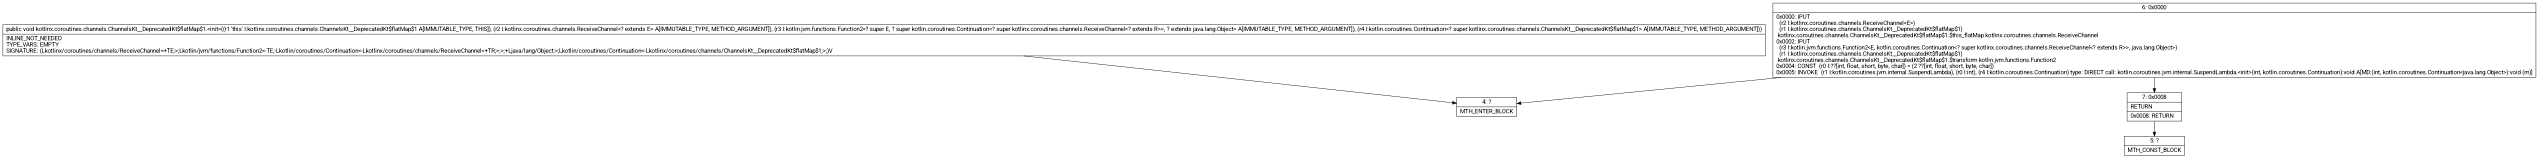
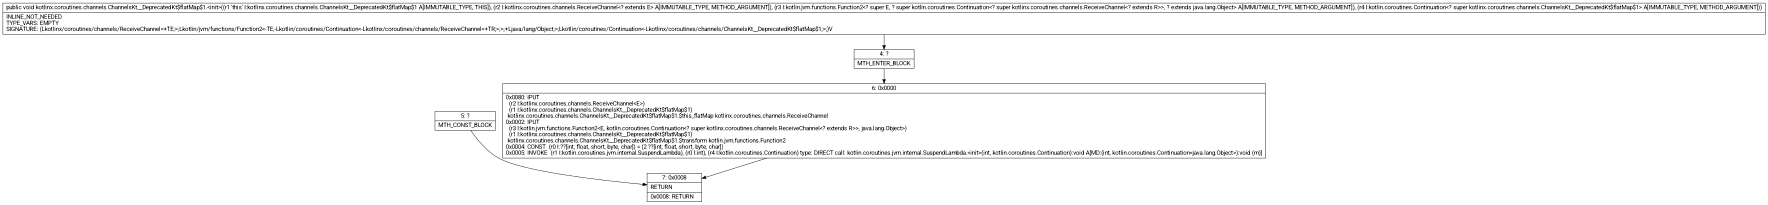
(1795, 17) -> (524, 98)
(1651, 90) -> (884, 74)
(2154, 127) -> (550, 172)
